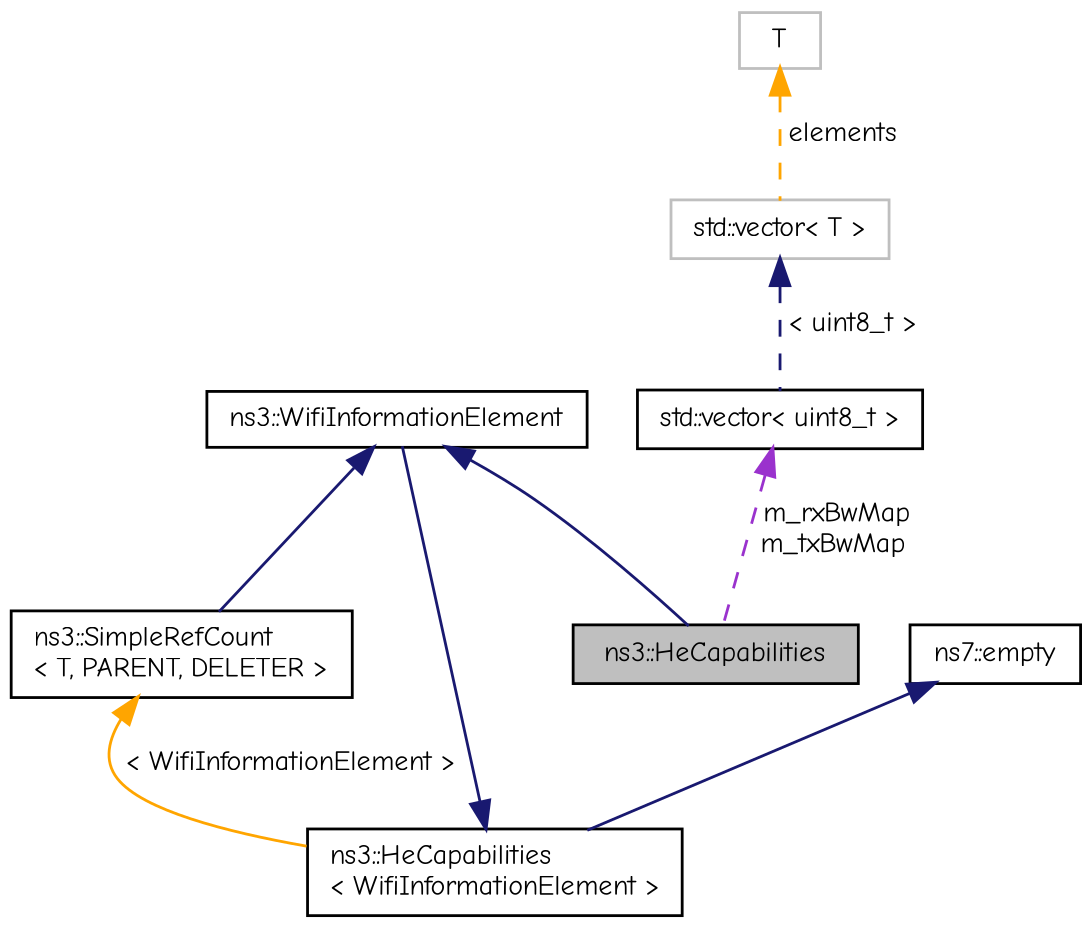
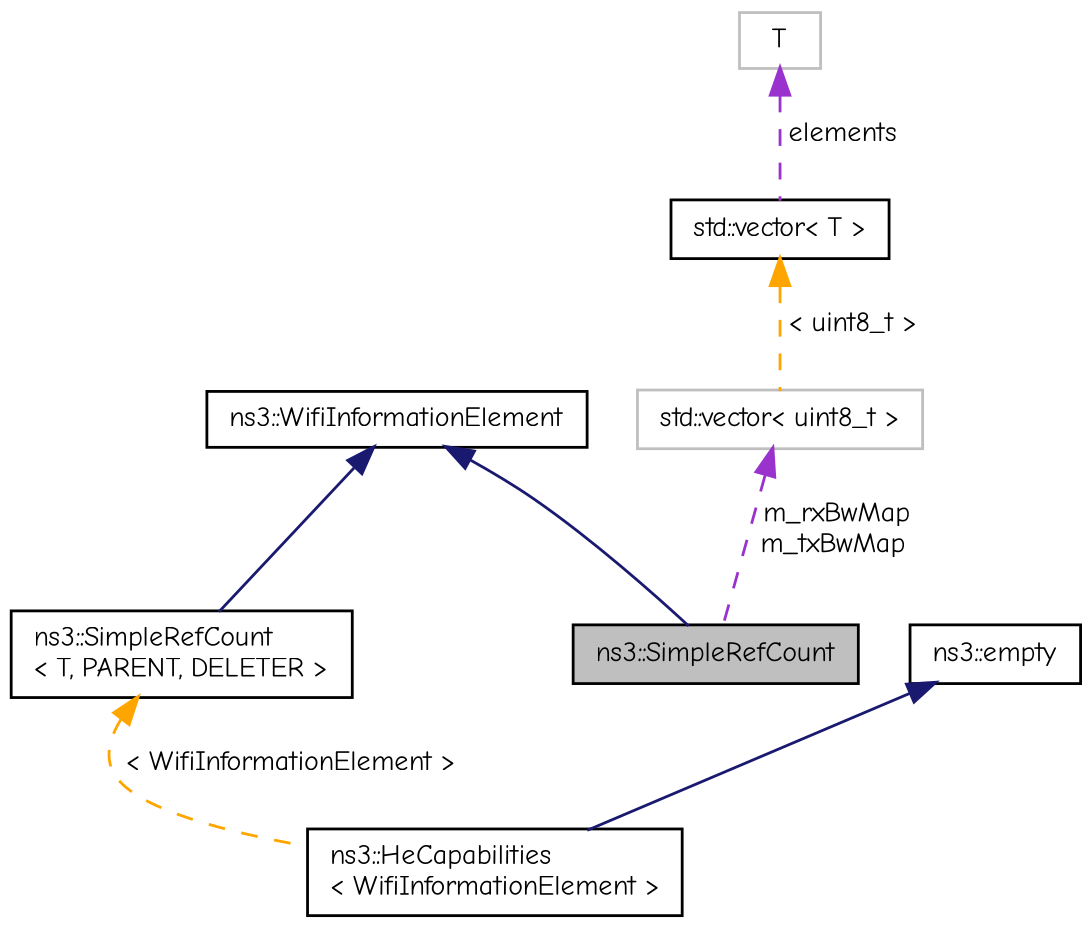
(780, 148) -> (780, 148)
(780, 229) -> (780, 229)
(780, 339) -> (780, 339)
(780, 419) -> (780, 419)
(441, 624) -> none
(716, 654) -> (716, 654)
(995, 654) -> (995, 654)
(177, 814) -> (177, 814)
